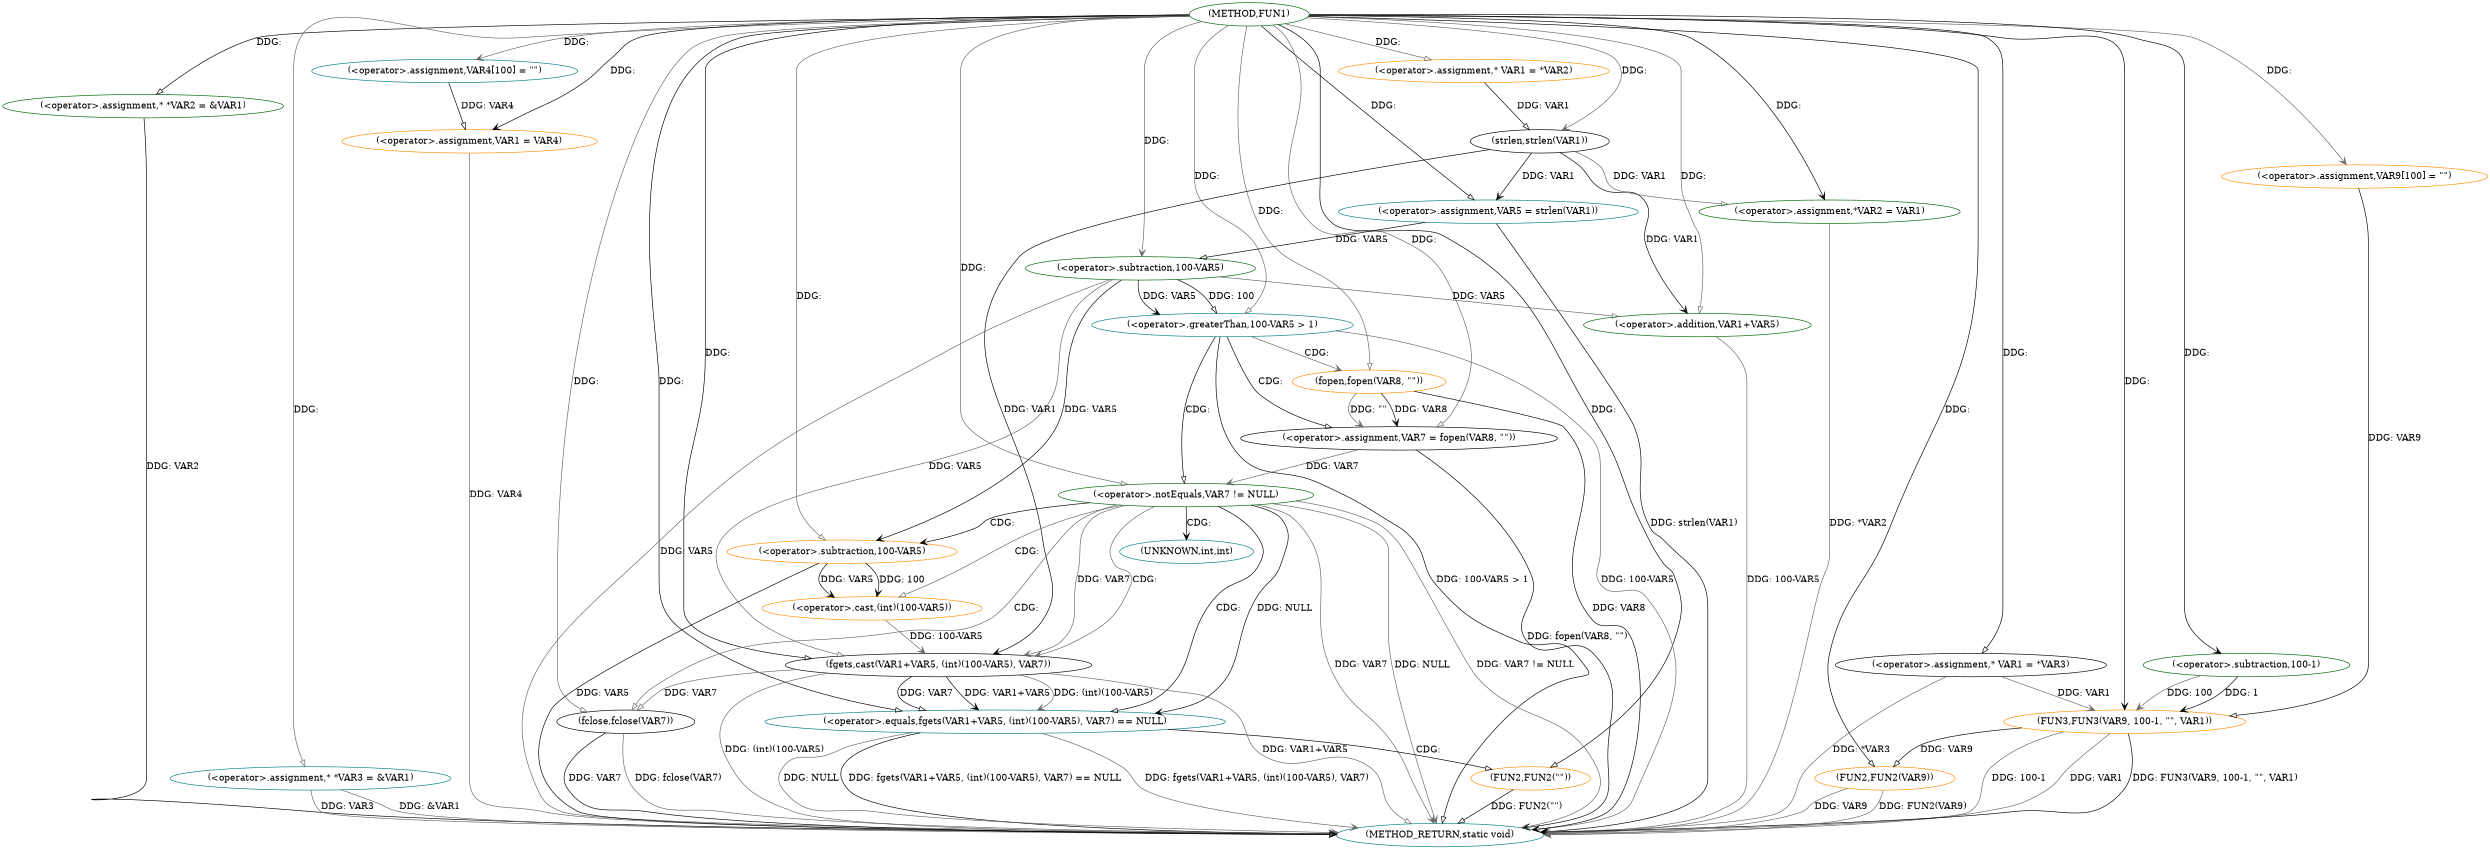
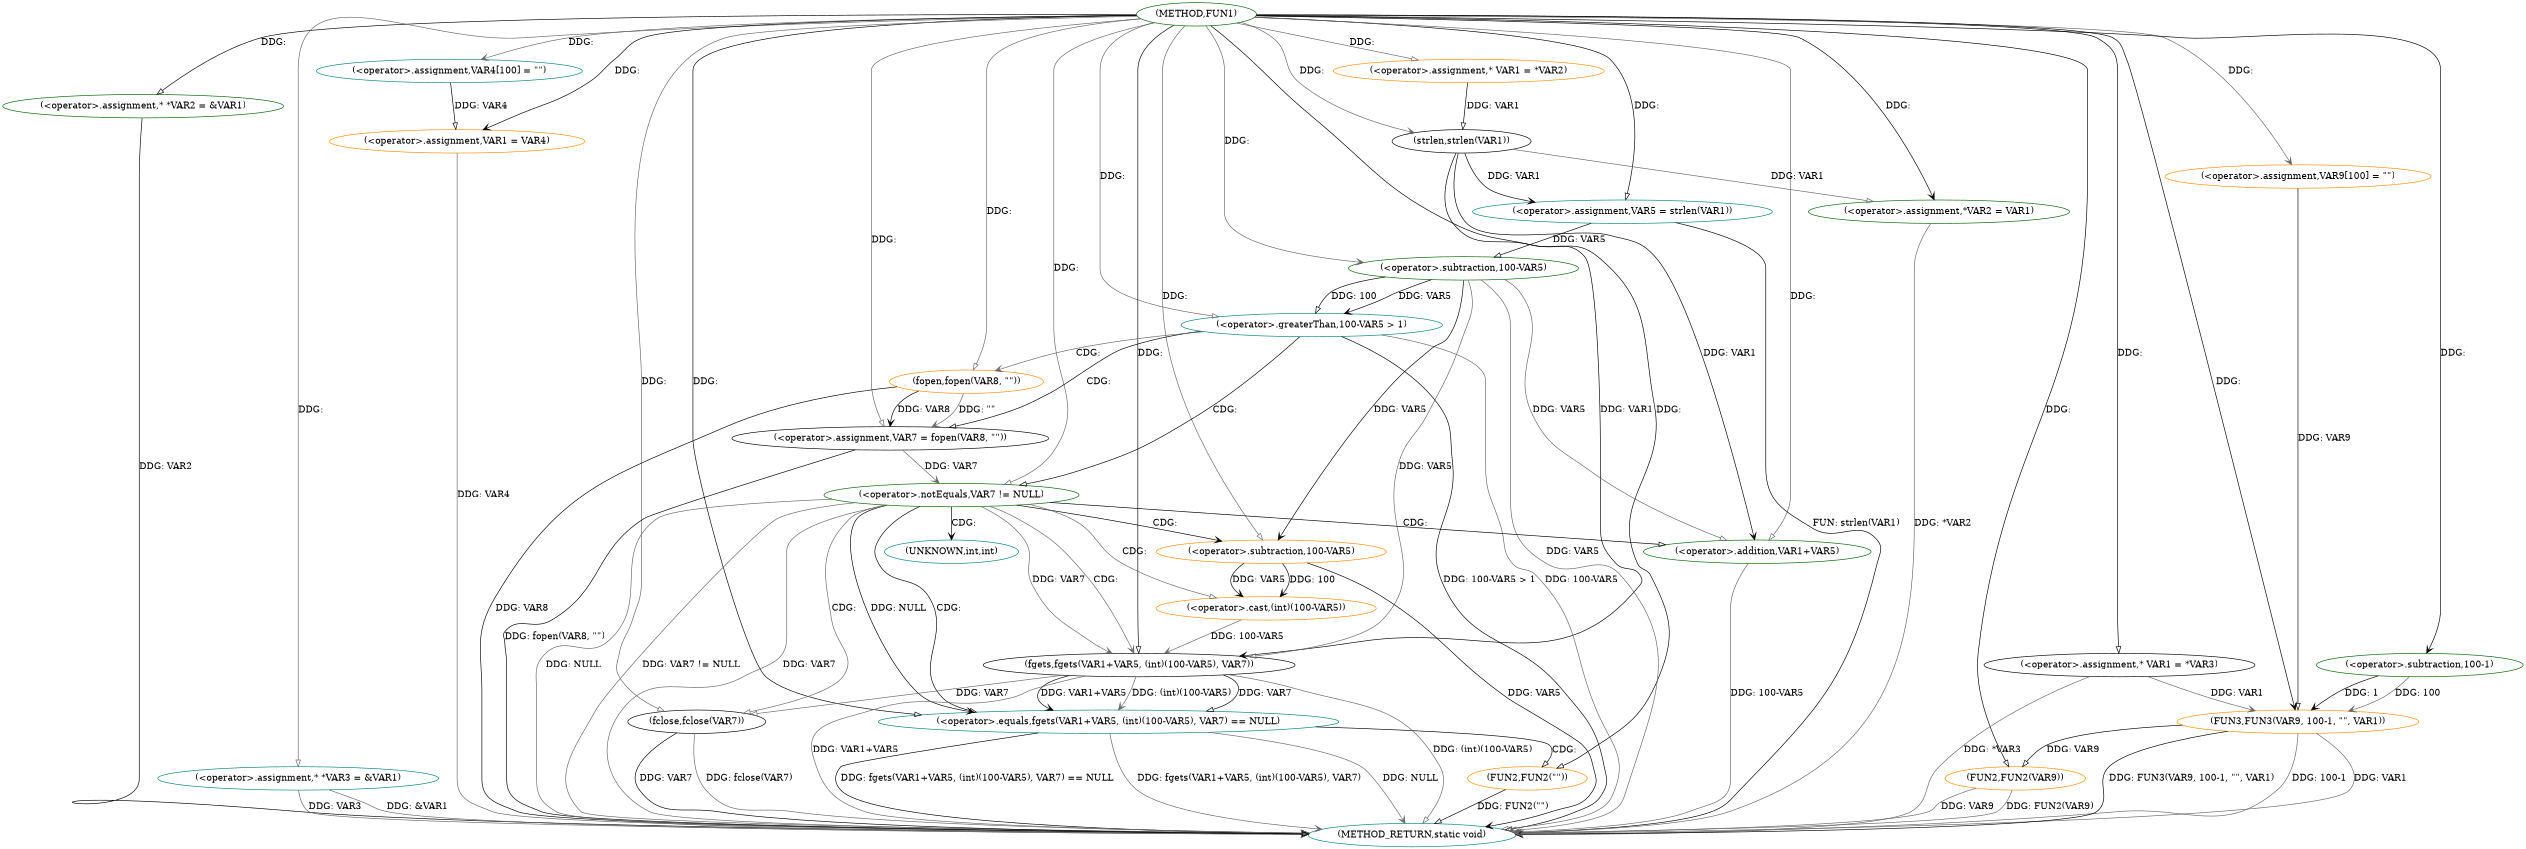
none -> (1355, 523)
(1694, 523) -> (1856, 523)
(939, 665) -> (1139, 665)
